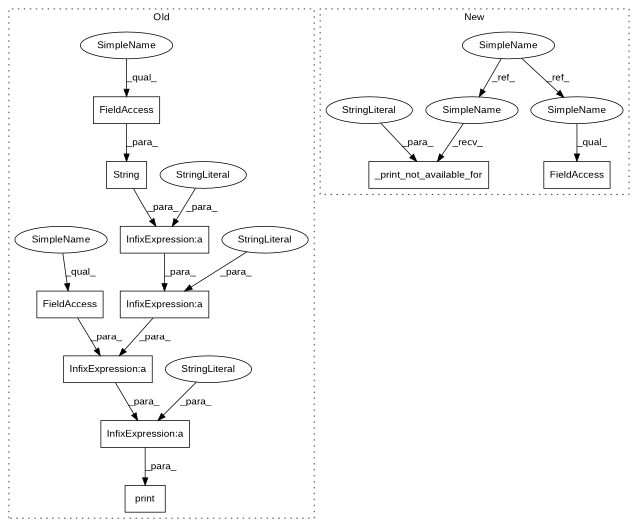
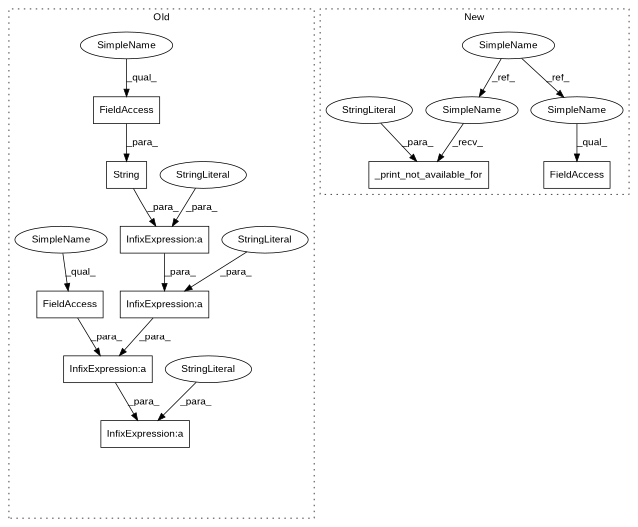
(145, 499) -> none
